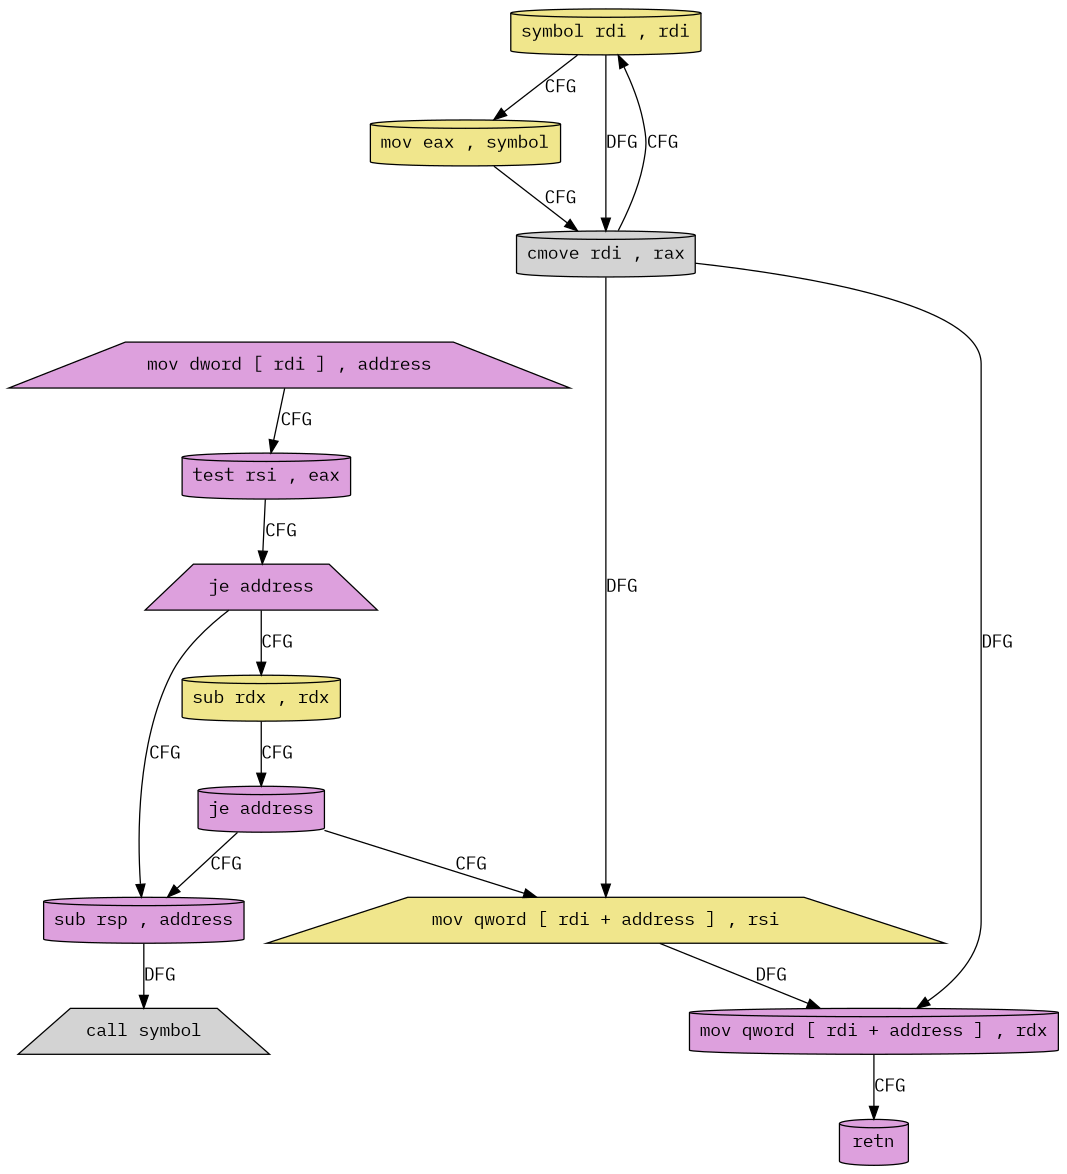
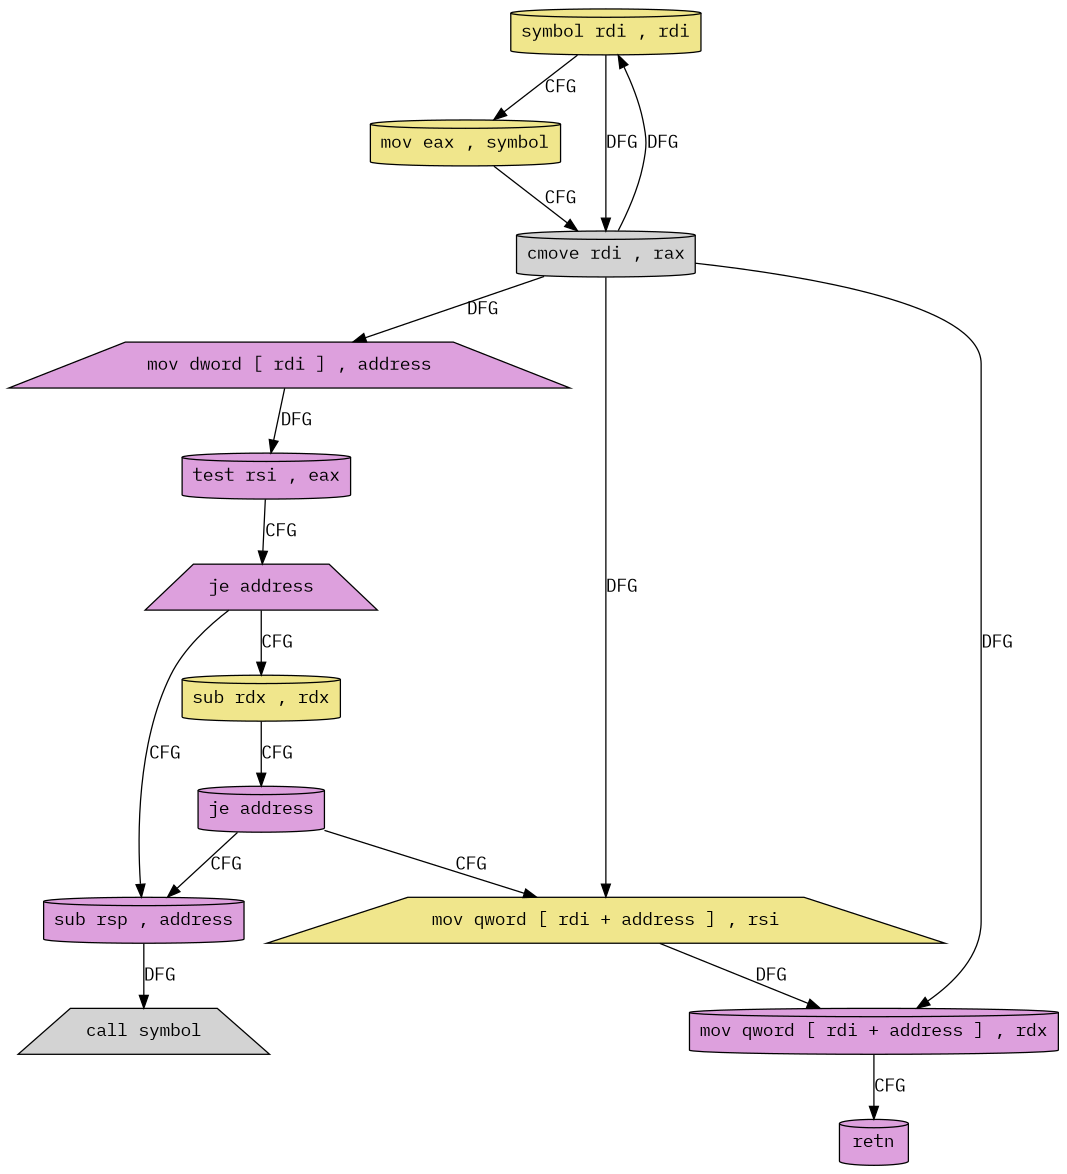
(663, 143) -> (663, 143)
none -> (455, 307)
(296, 421) -> (296, 421)
